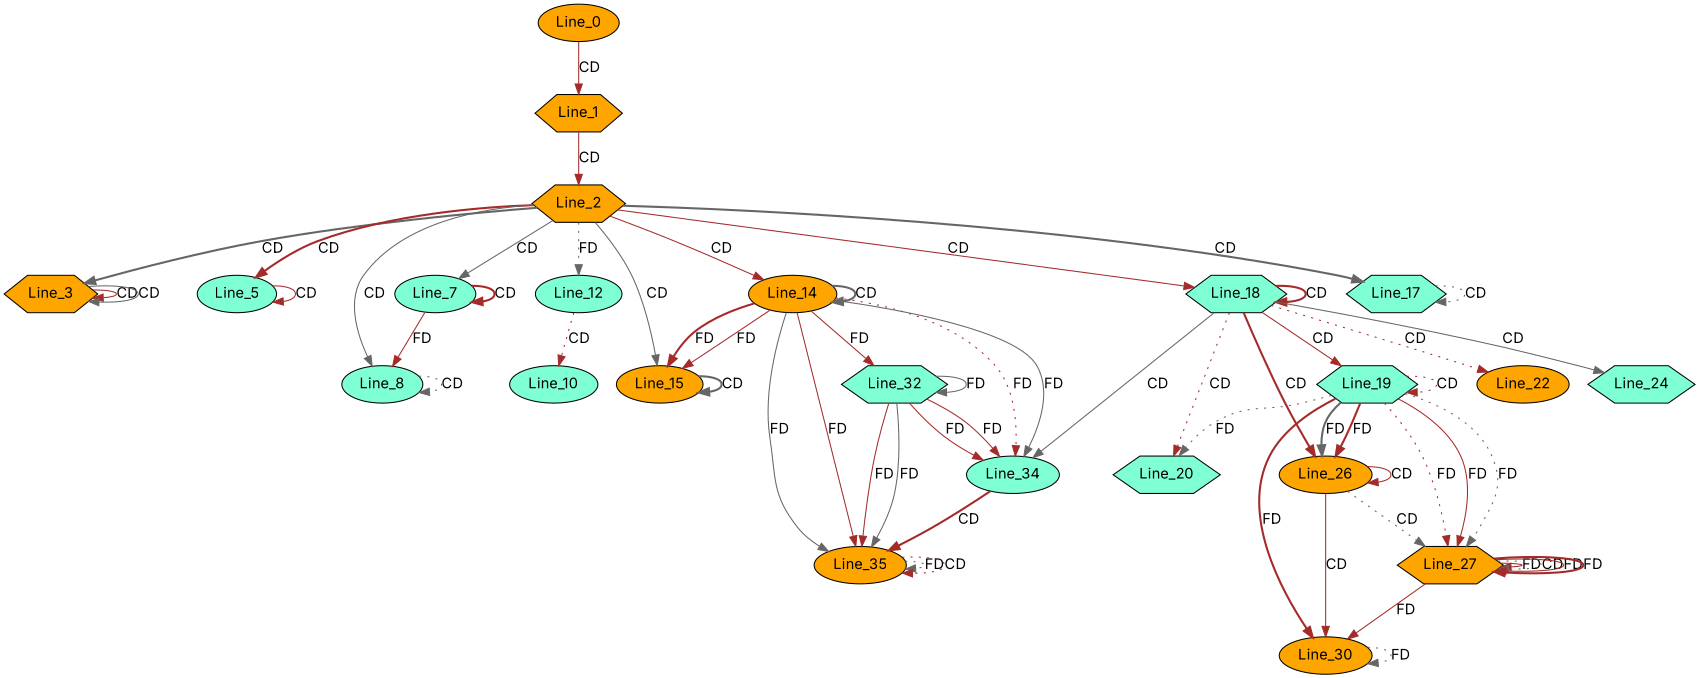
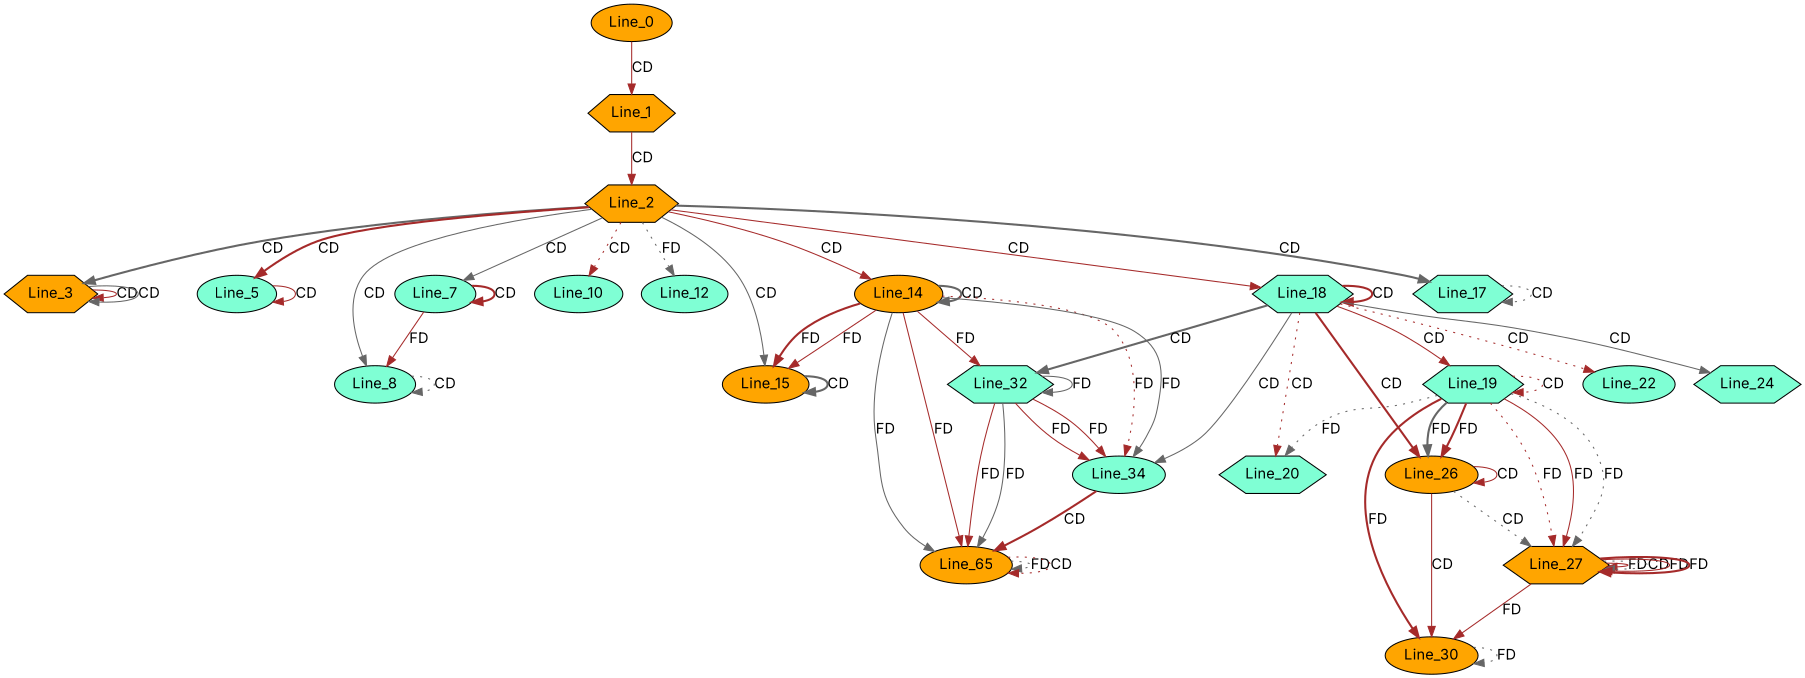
(568, 334) -> (608, 244)
none -> (1158, 337)
(1523, 384) -> (1629, 384)
(860, 565) -> (966, 565)
